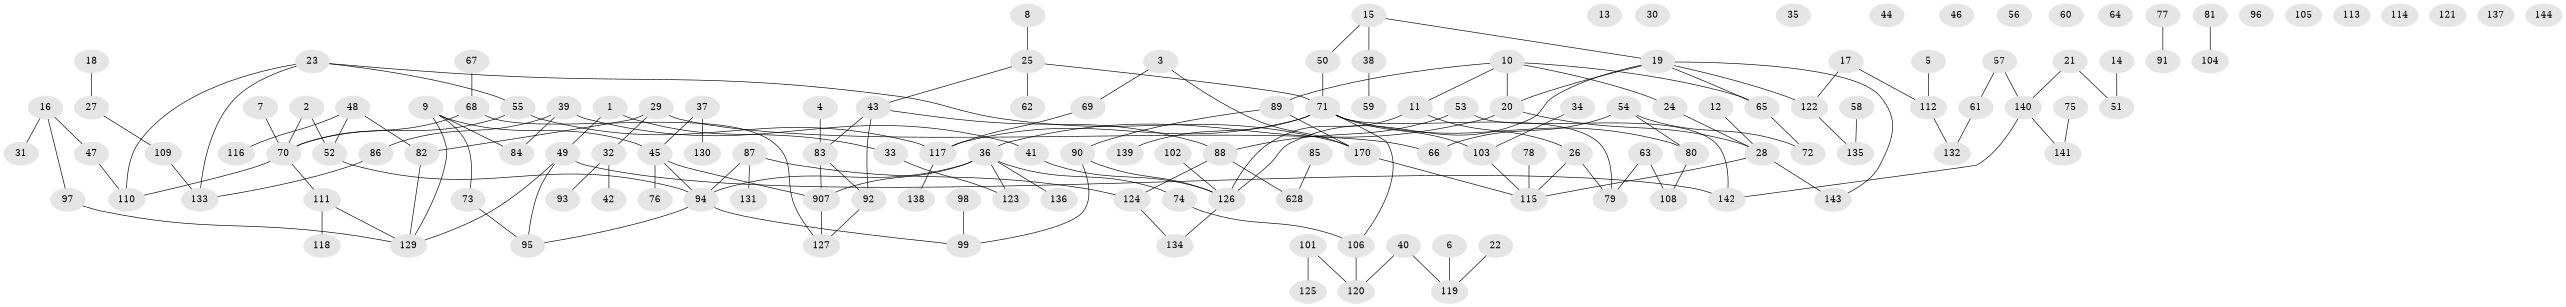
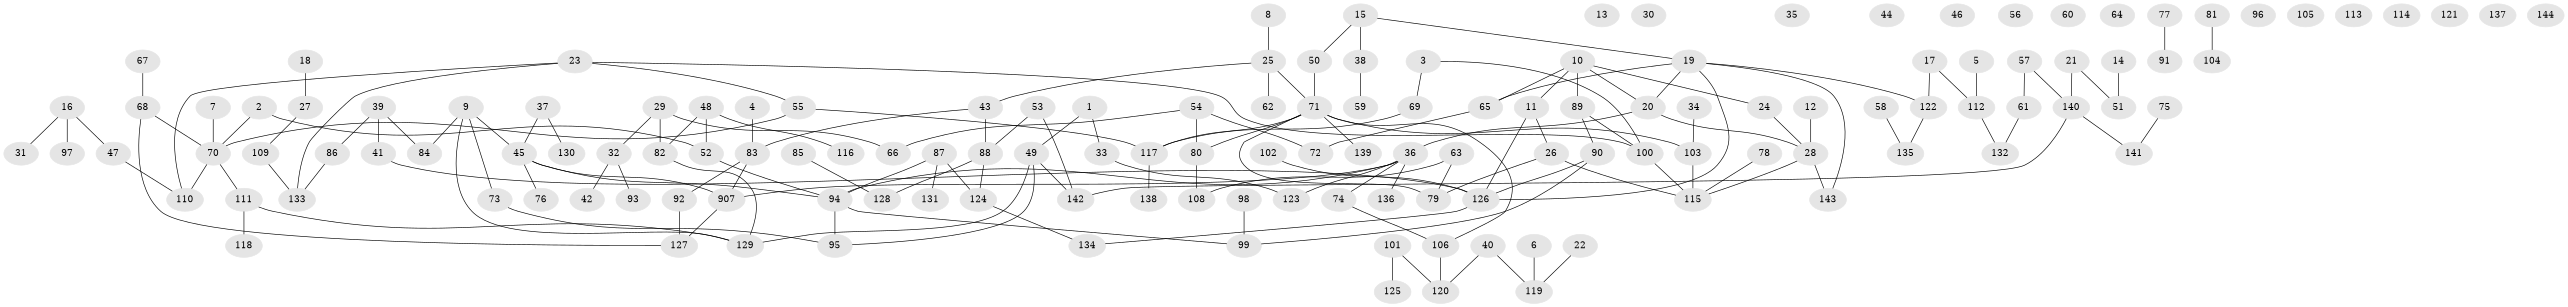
(867, 154) -> none
(1363, 154) -> (1645, 154)
(1295, 200) -> (882, 200)
(237, 226) -> none
